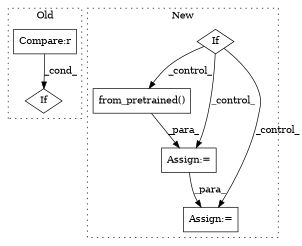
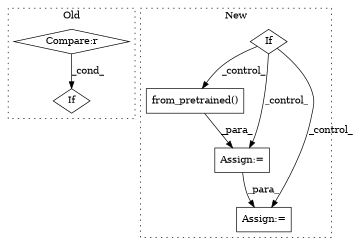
(45, 42) -> (72, 42)
